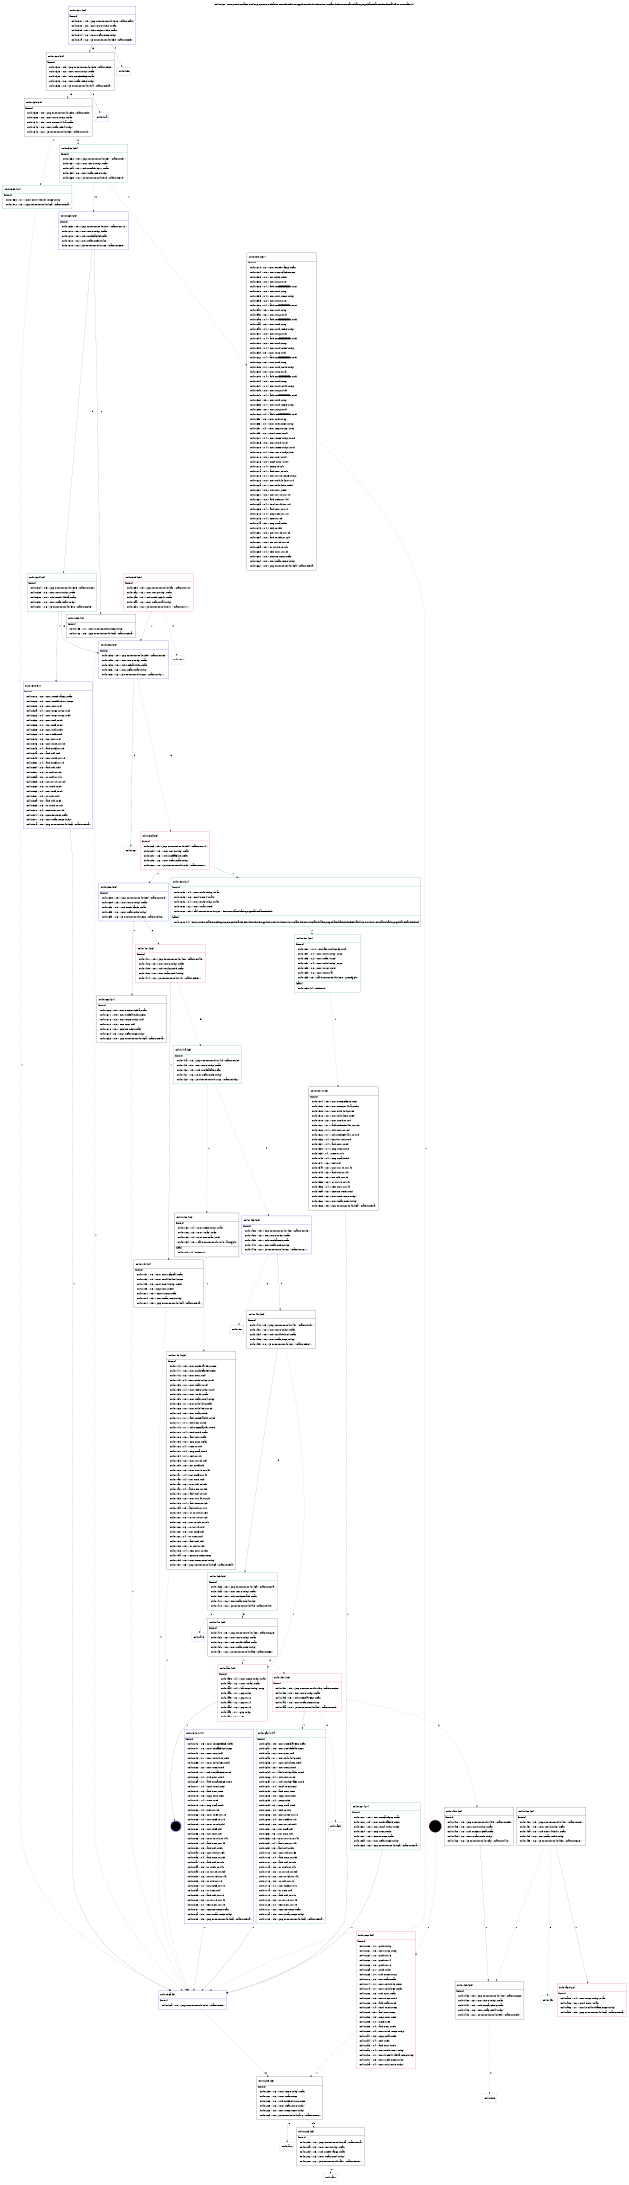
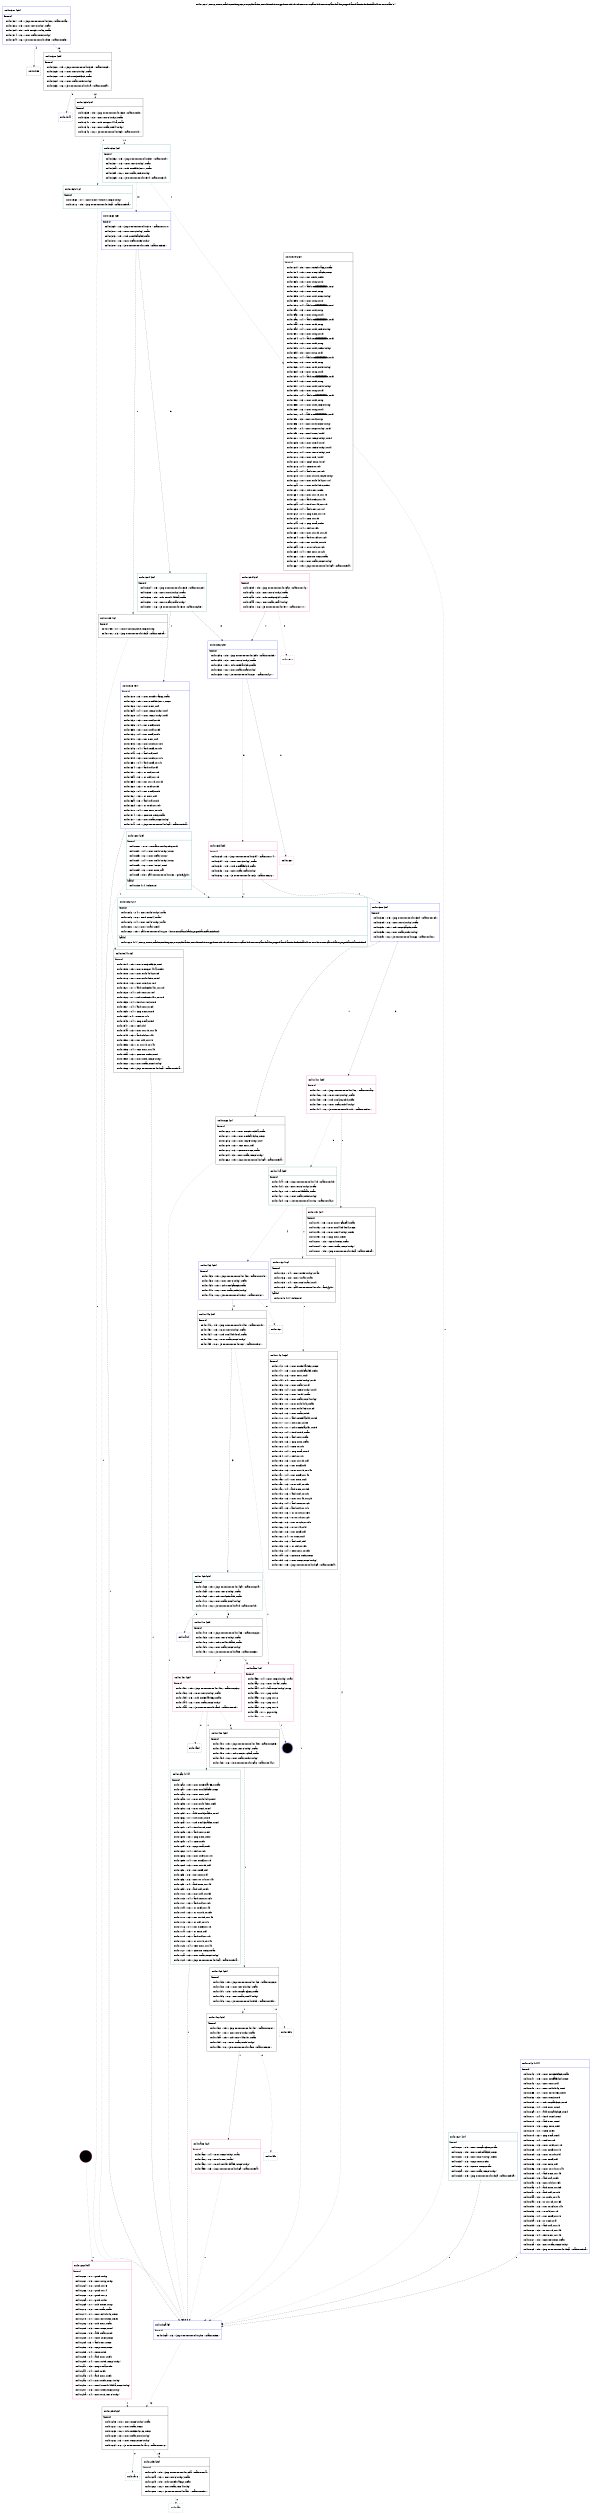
(310, 930) -> (200, 891)
(521, 1912) -> (243, 2009)
none -> (206, 2246)
